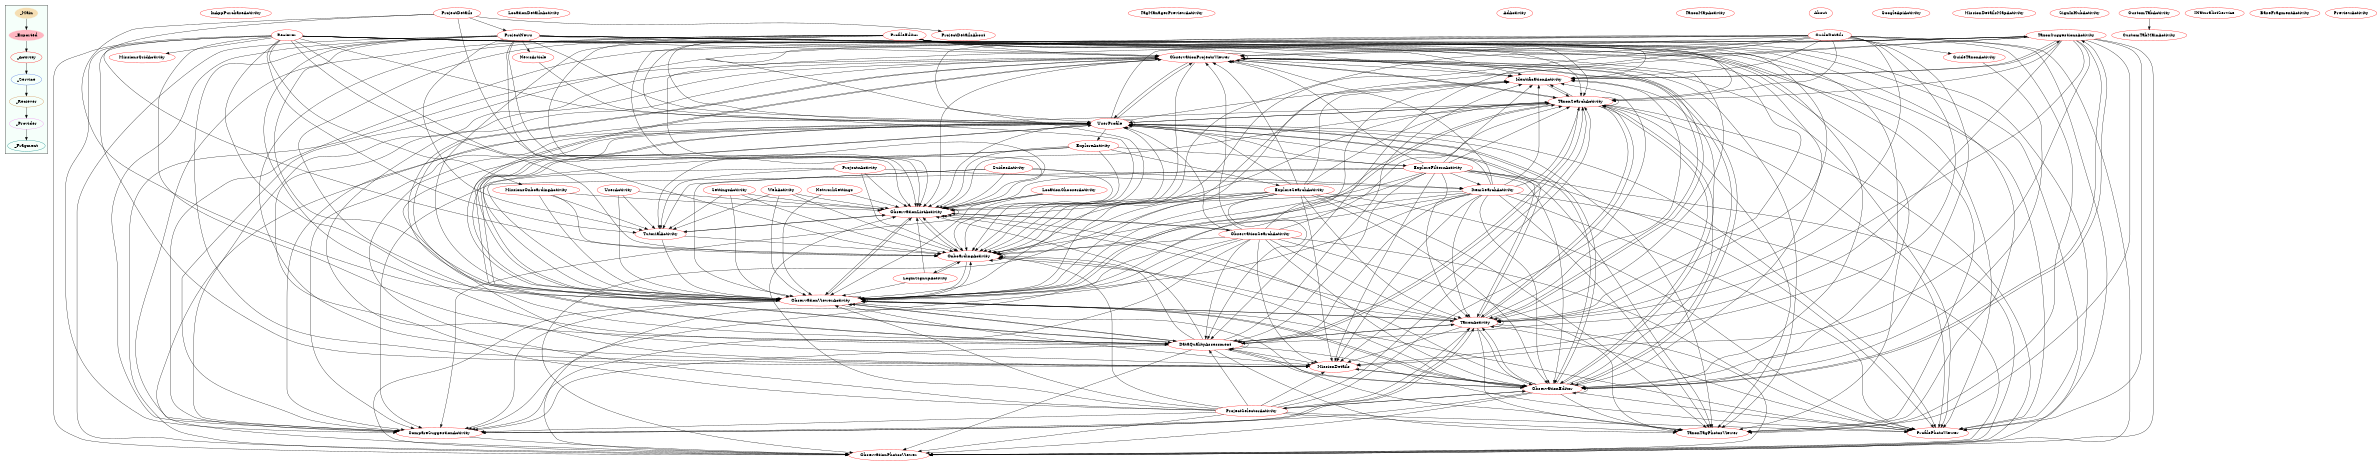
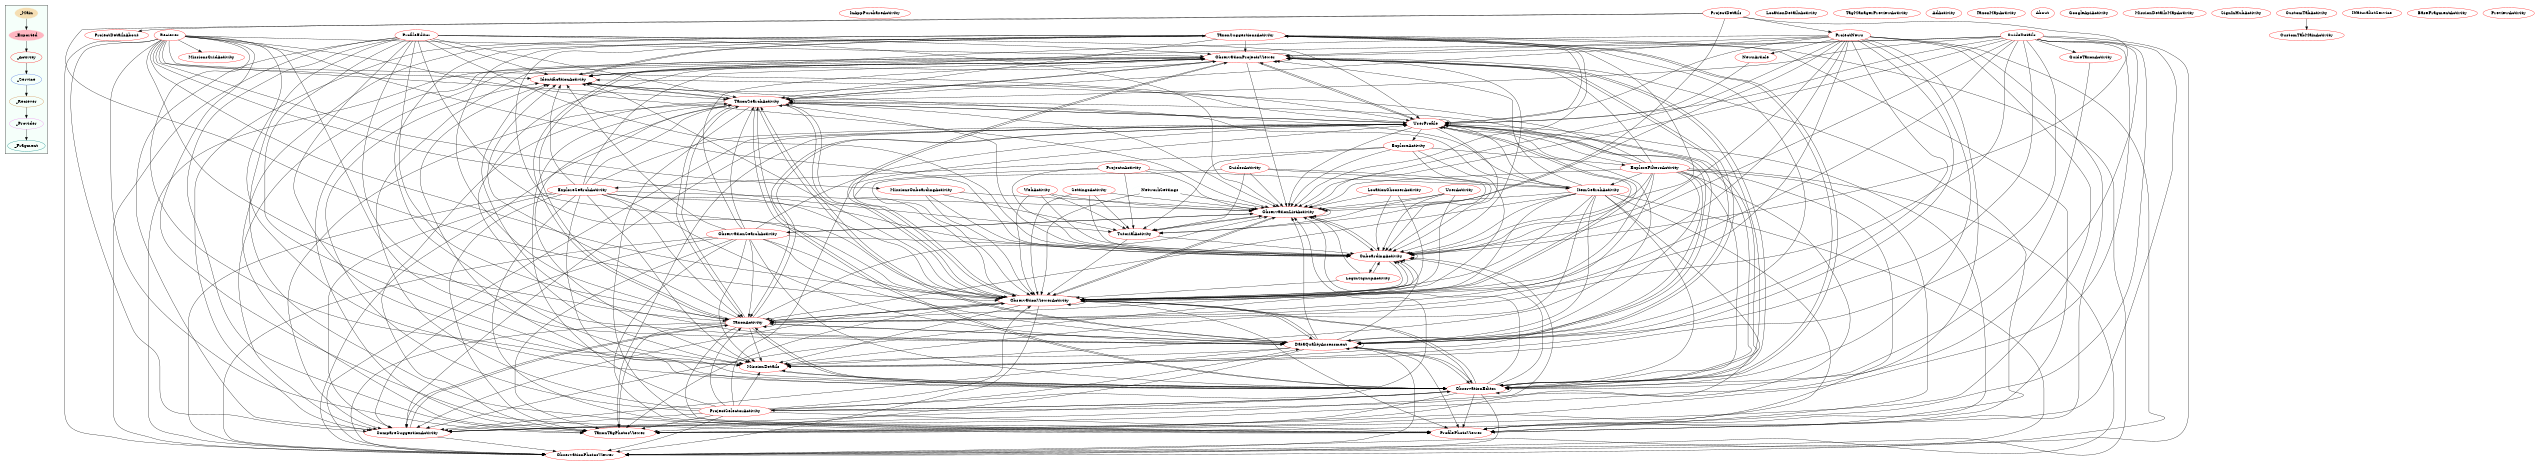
(835, 190) -> (1160, 190)
none -> (1405, 213)
